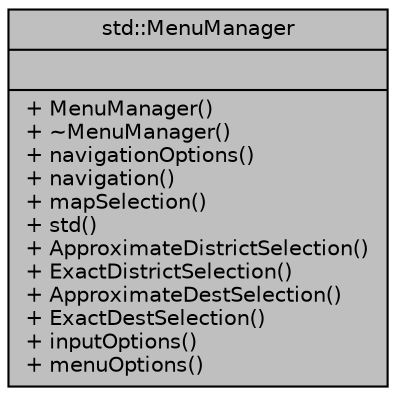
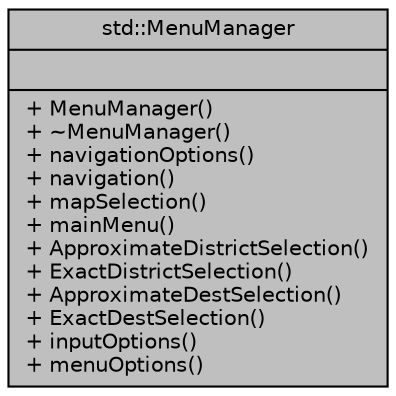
(61, 226) -> (101, 226)
